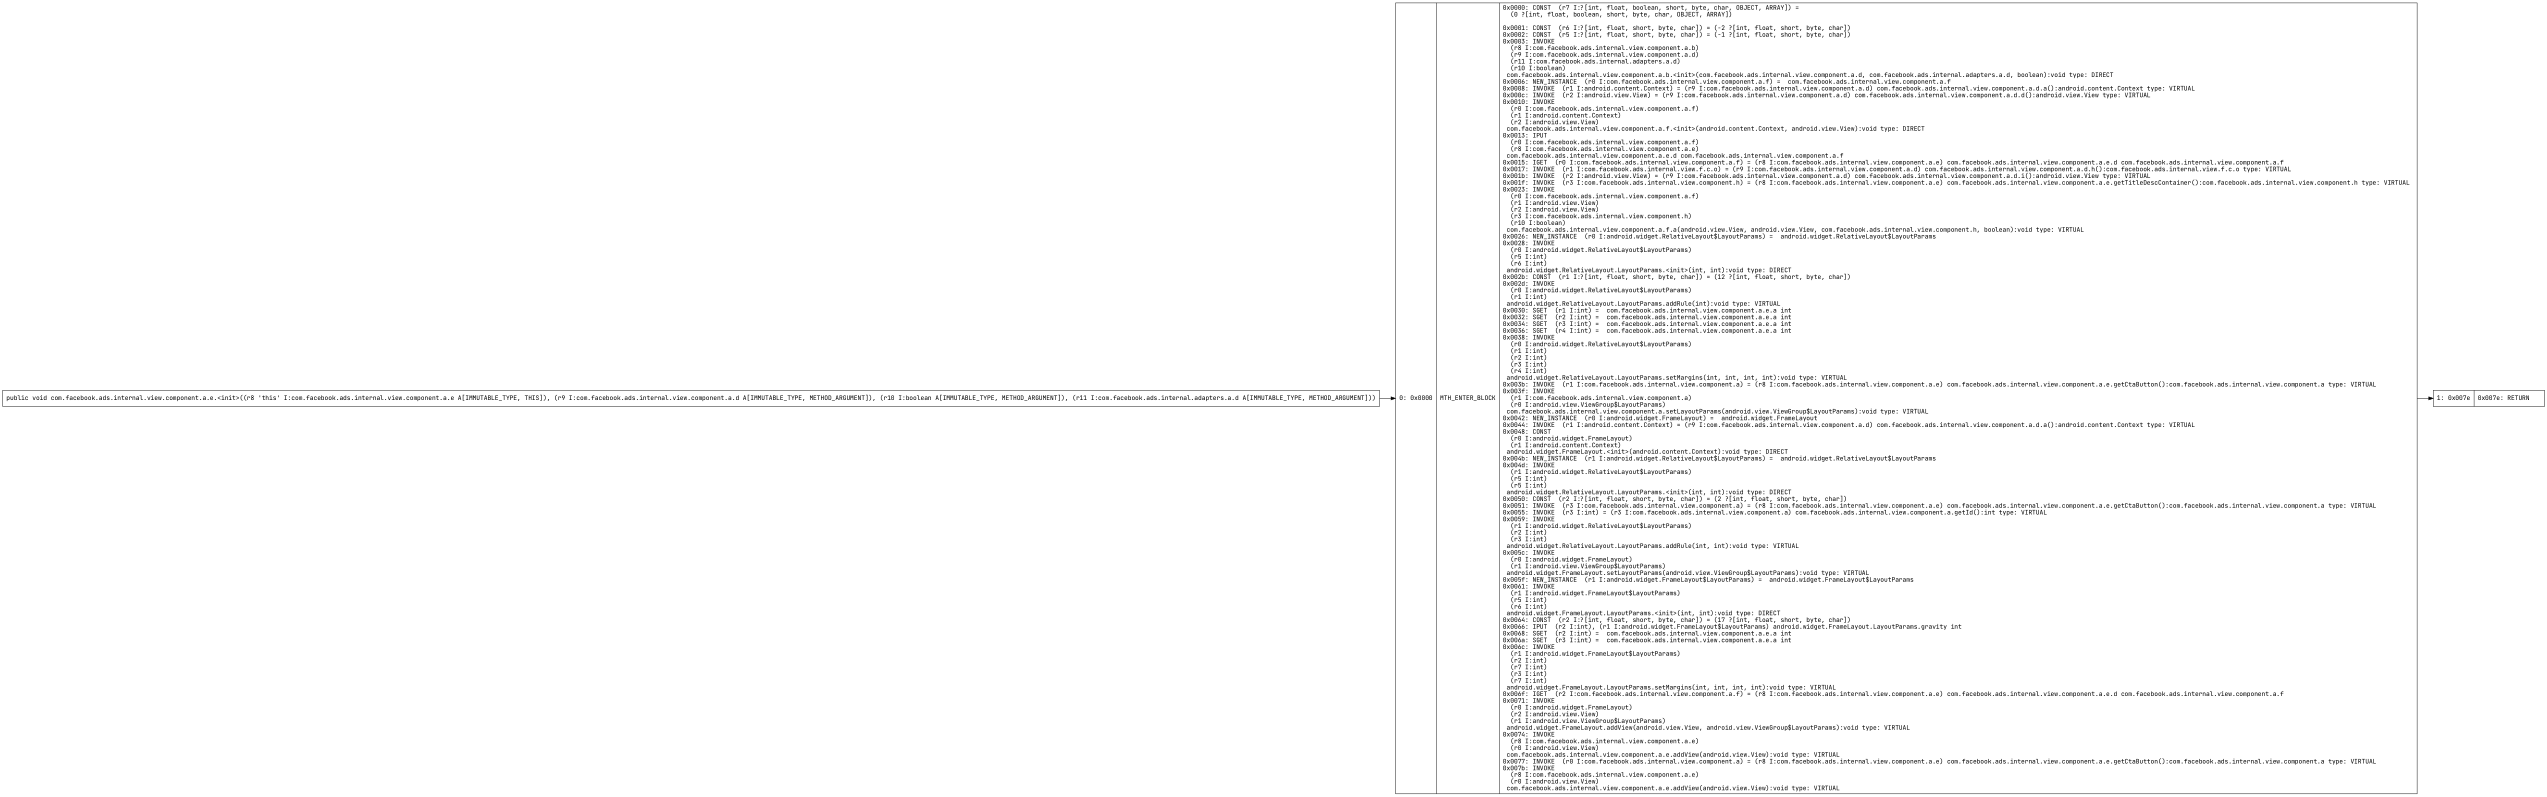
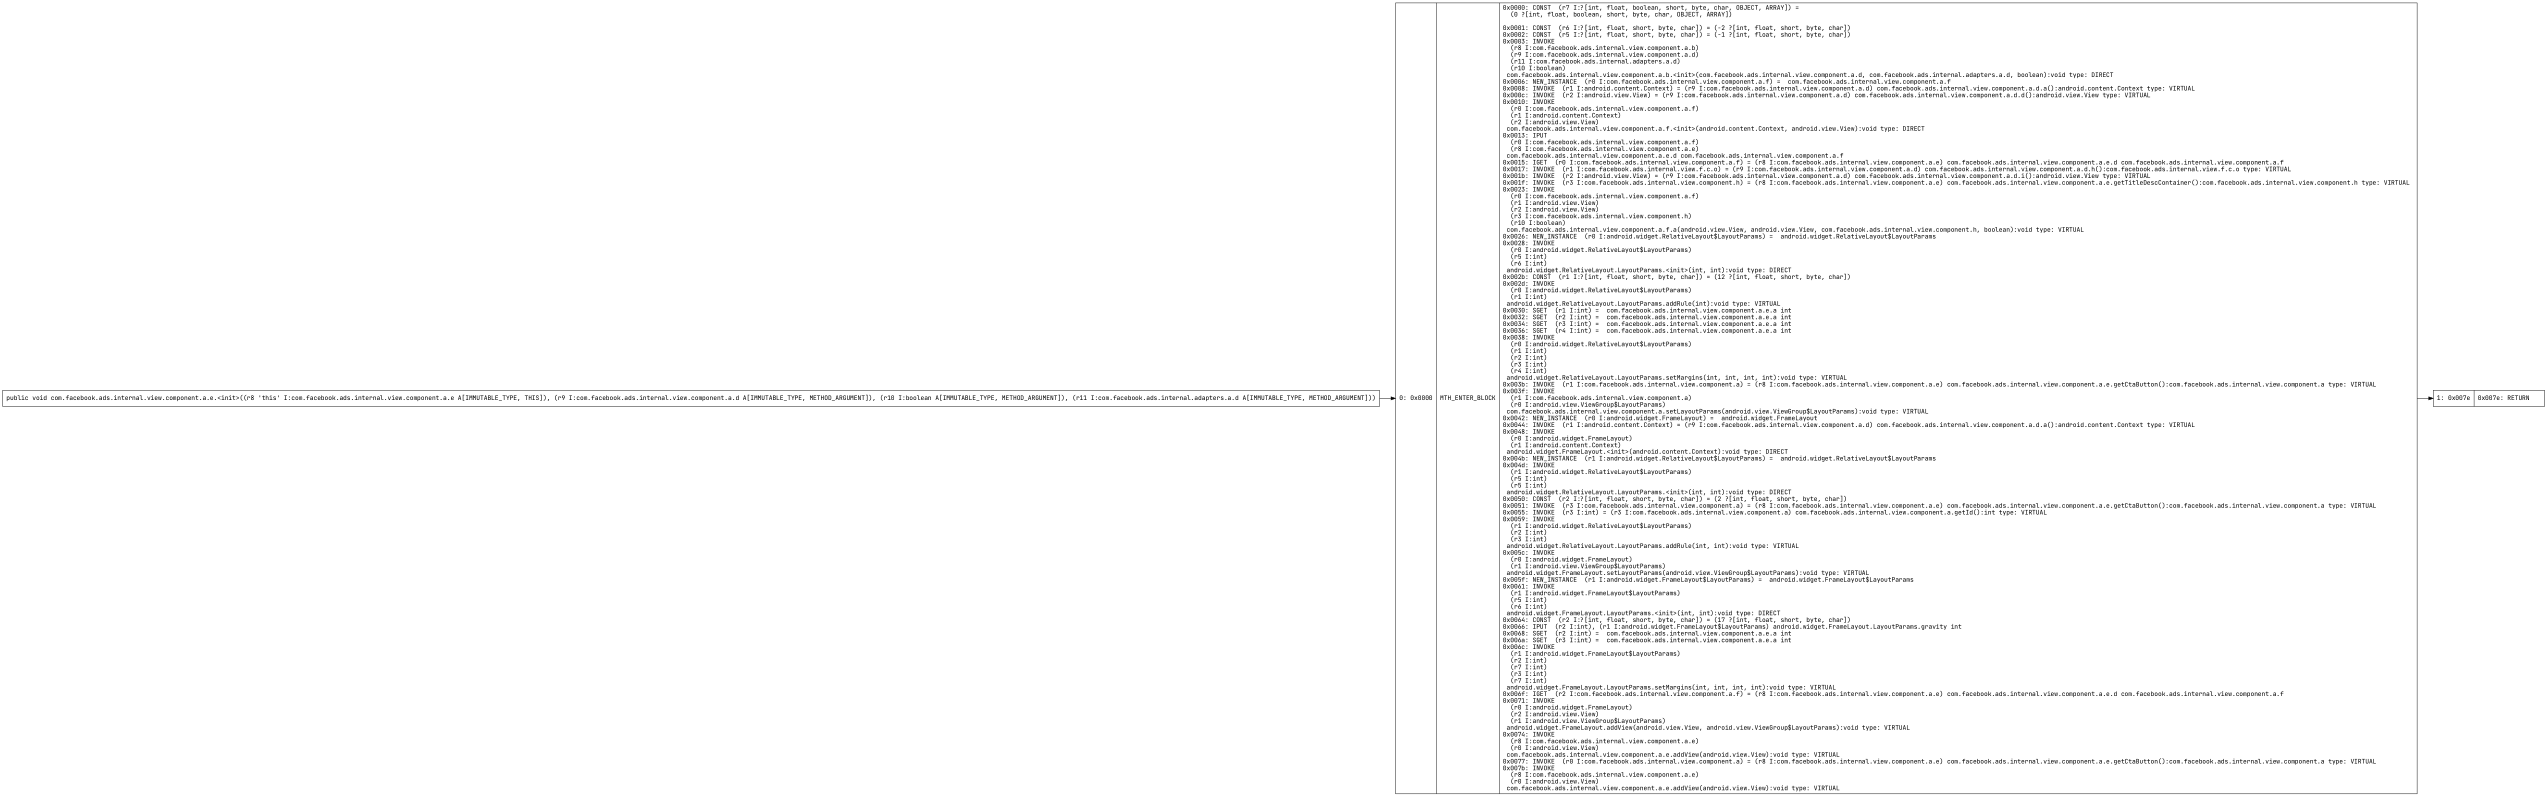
(1531, 432) -> (1533, 432)
